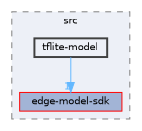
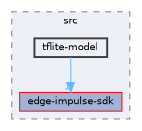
(71, 102) -> (71, 102)
